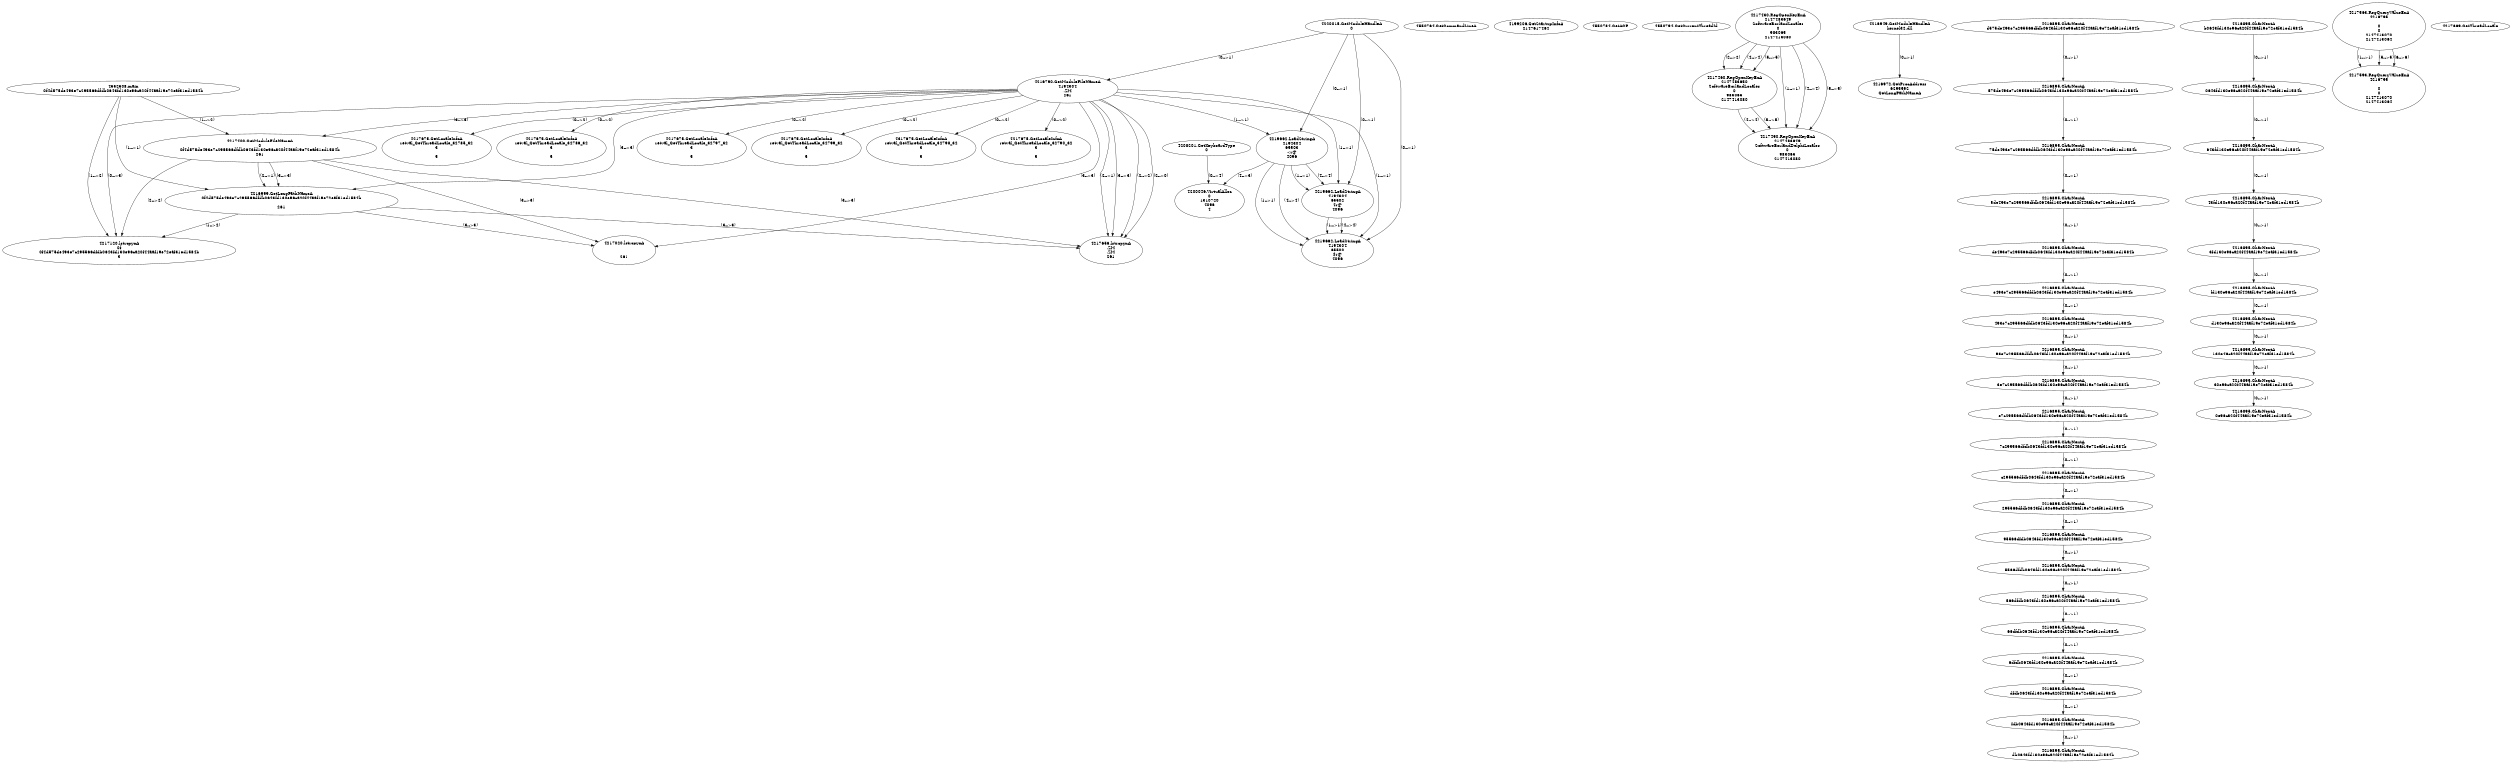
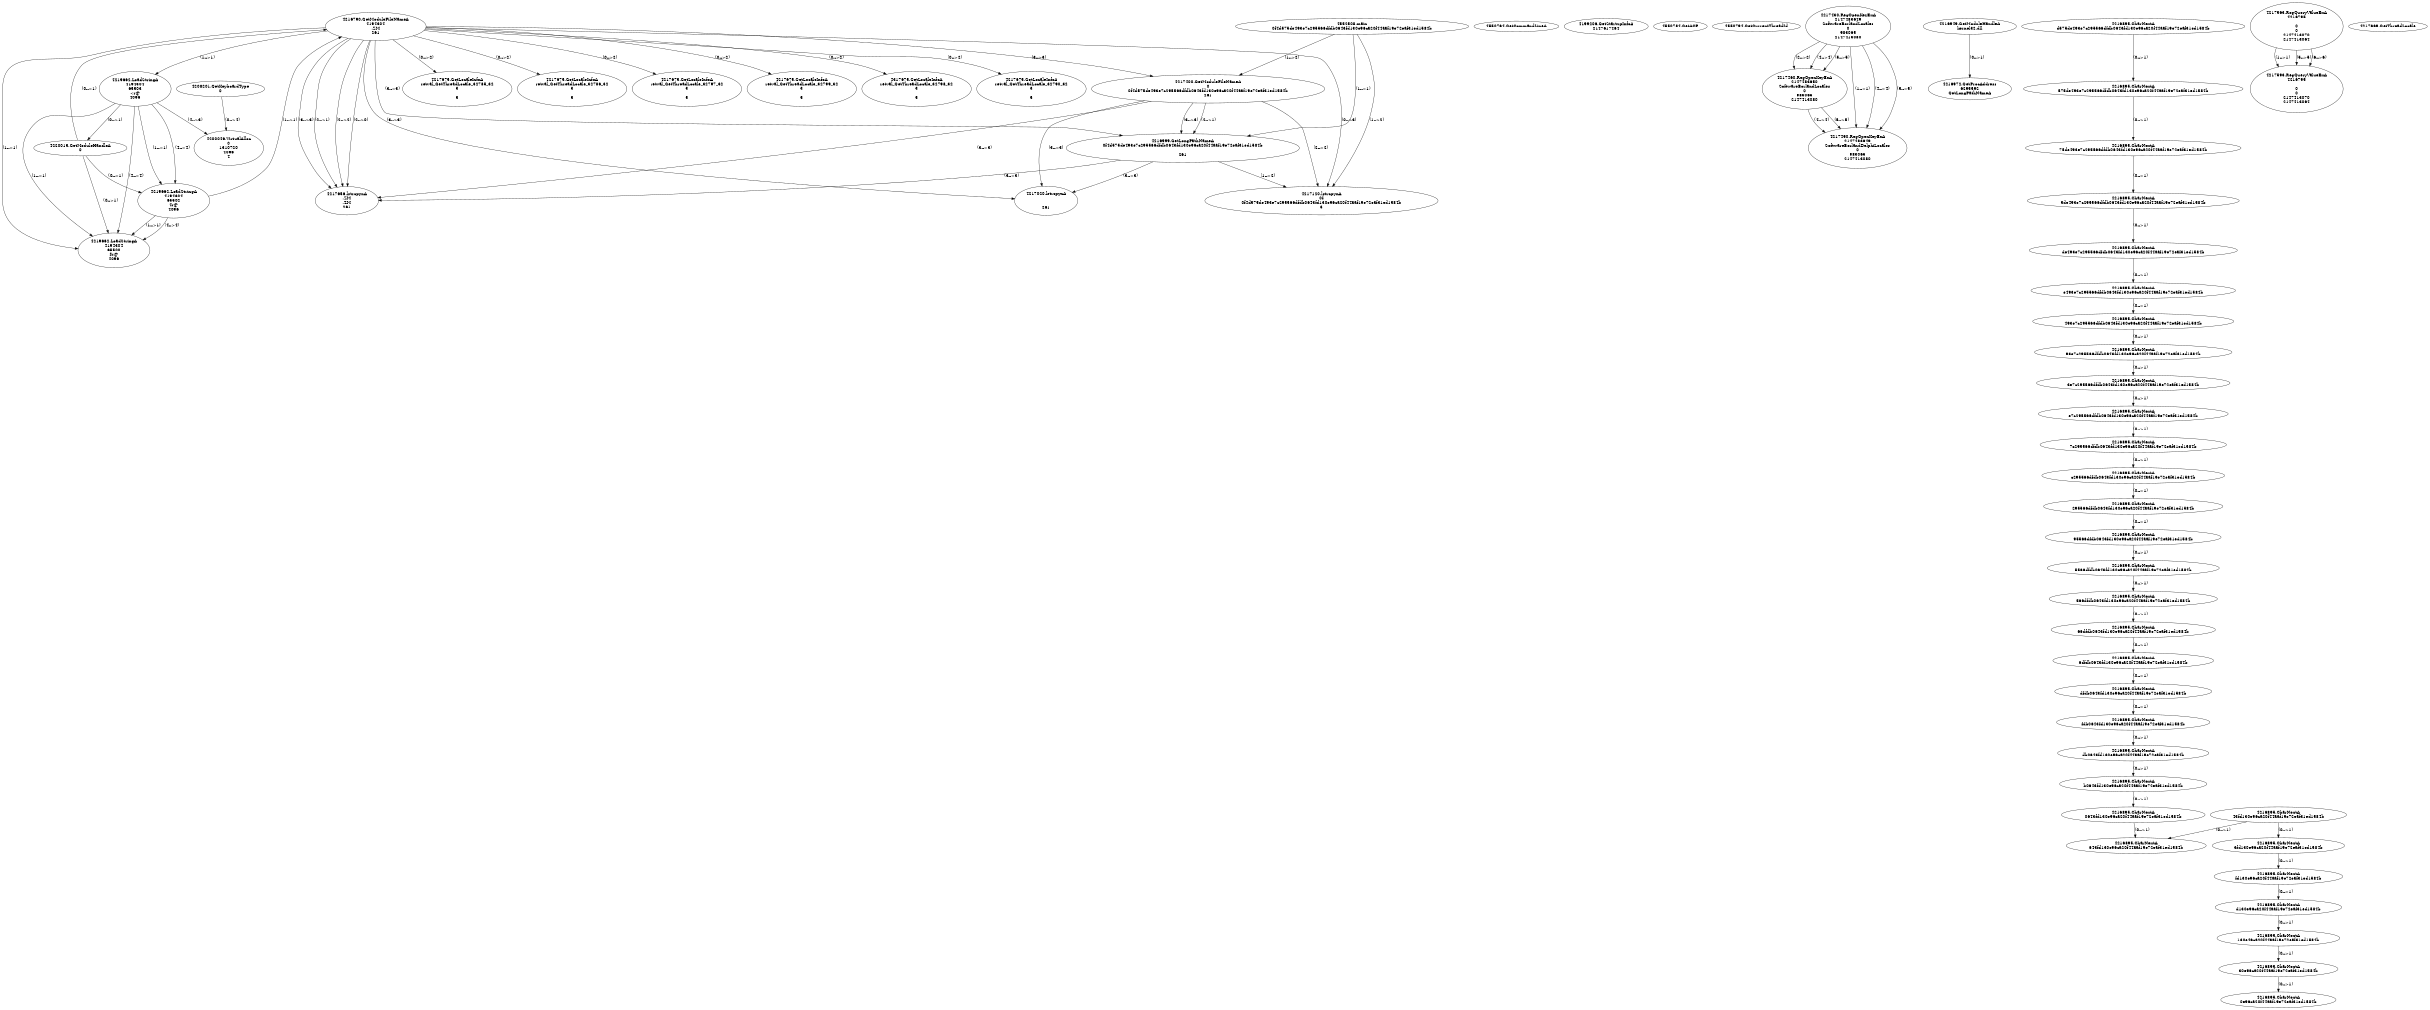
(1325, 81) -> (105, 121)
(1254, 100) -> (281, 125)
(2254, 173) -> (2209, 830)
none -> (2133, 767)
